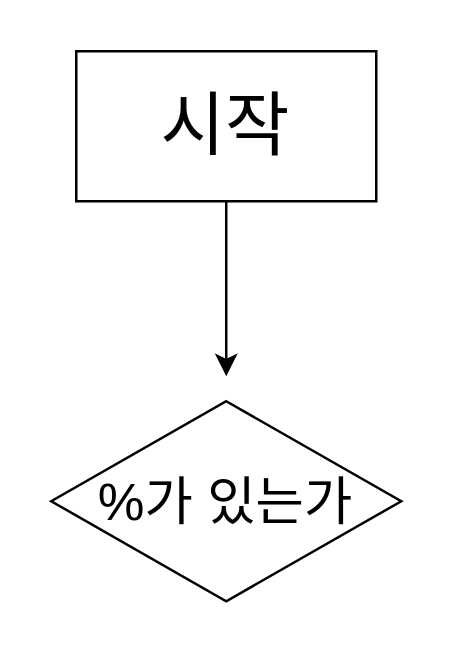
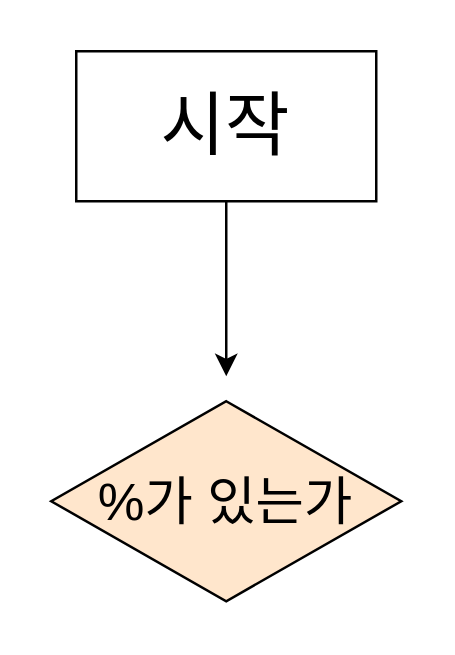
(226, 501) -> (226, 501)
